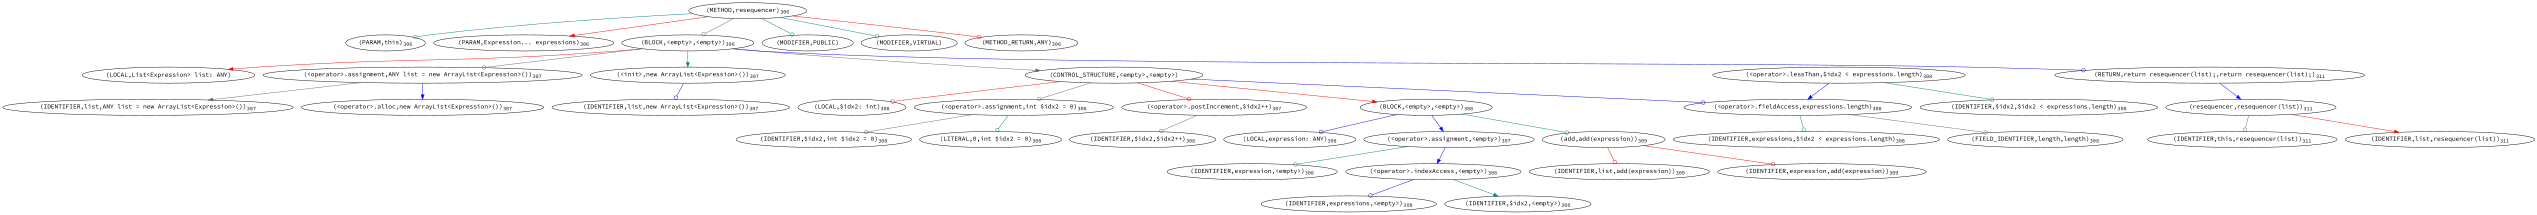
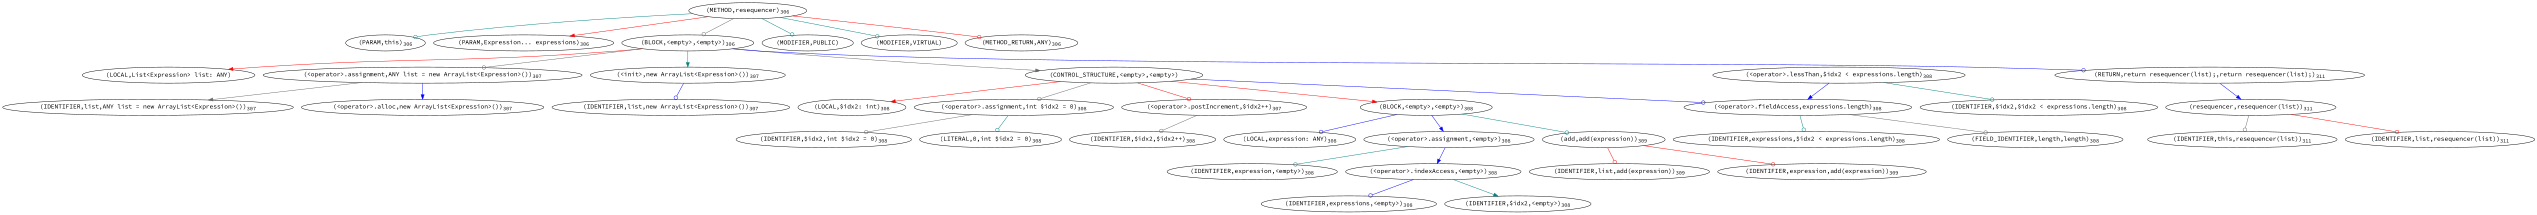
(977, 91) -> (978, 91)
(2343, 123) -> (2343, 123)
(1506, 139) -> (1506, 139)
